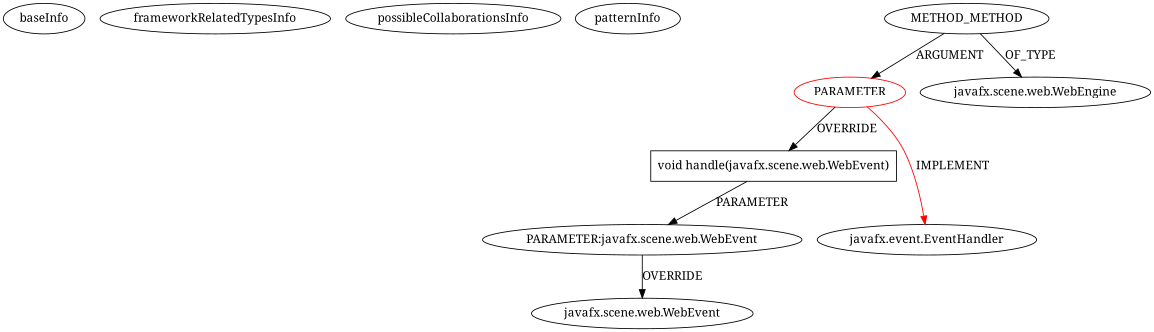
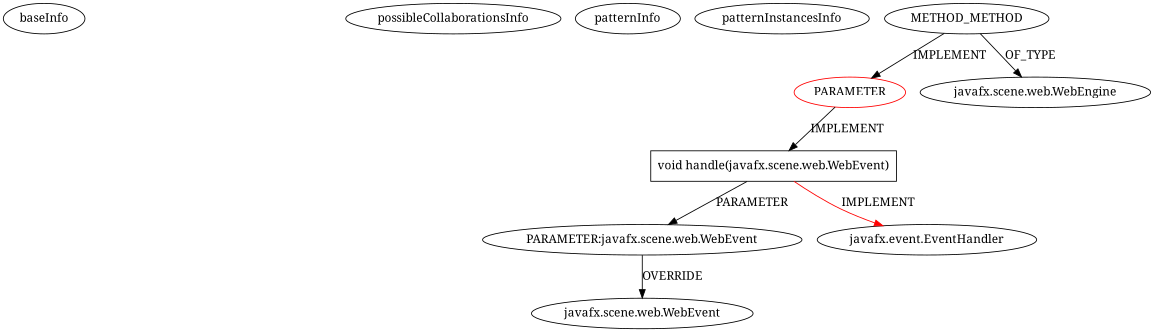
(215, 19) -> none
none -> (782, 19)
(950, 55) -> (950, 55)
(847, 129) -> (847, 129)
(906, 156) -> (833, 205)
